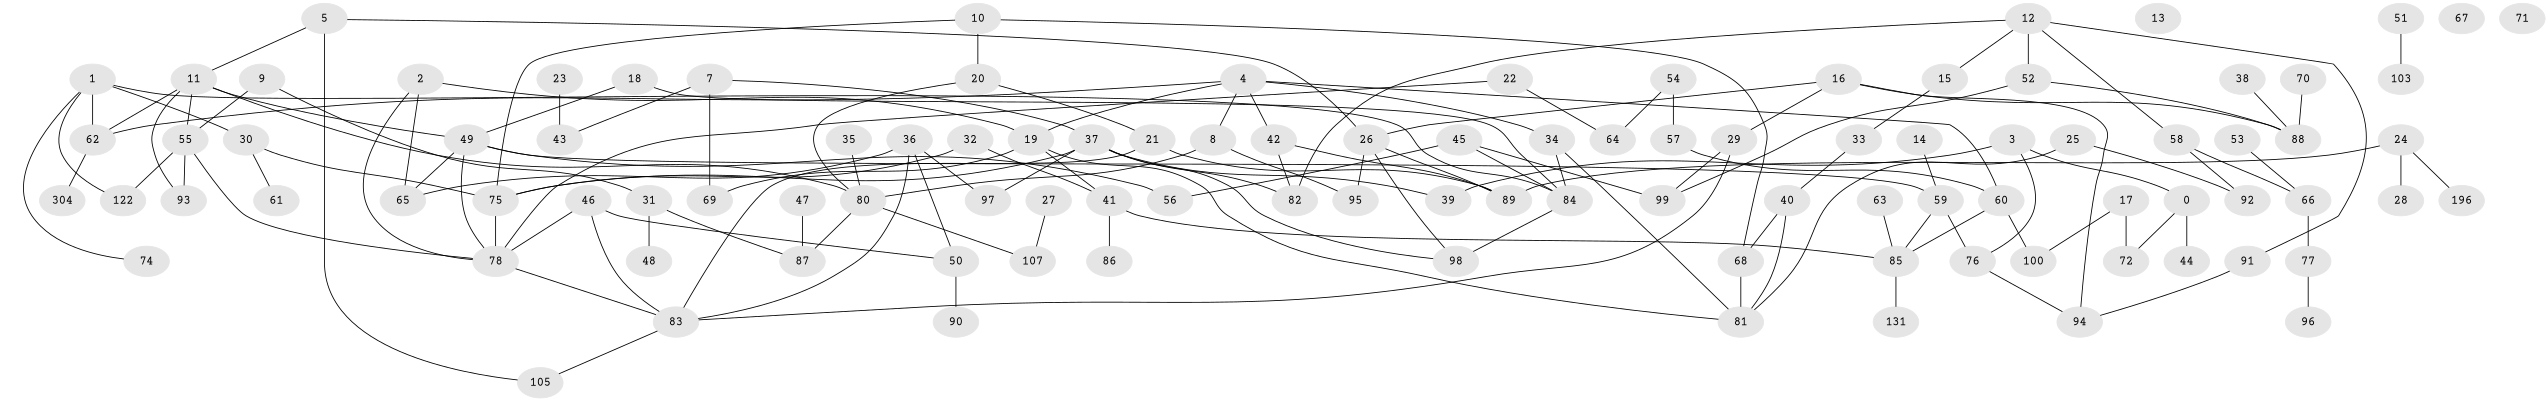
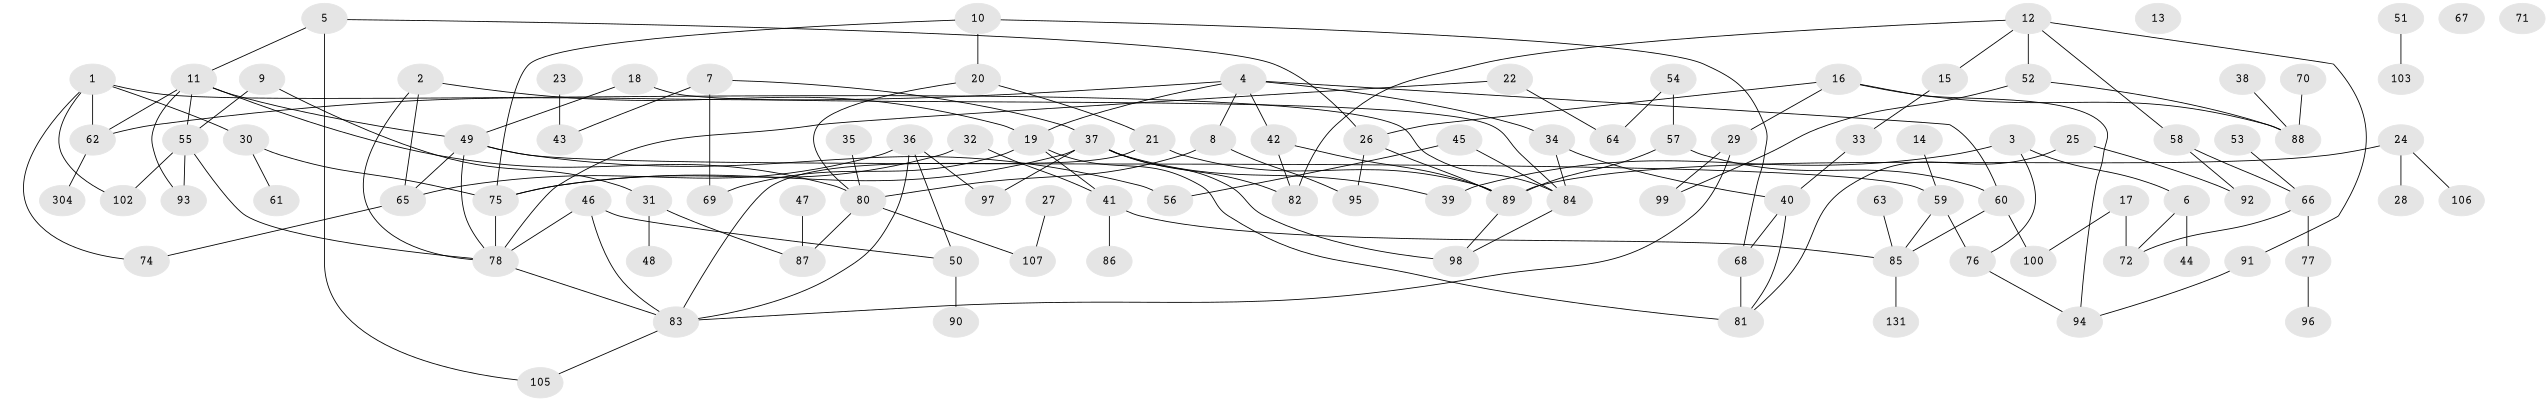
none -> (1581, 173)
(1573, 174) -> none
(123, 201) -> (123, 201)
(2187, 201) -> (2187, 201)
(2462, 201) -> (2462, 201)
(1408, 202) -> (1482, 231)
(1647, 231) -> (1666, 178)
none -> (2217, 231)
none -> (269, 232)
